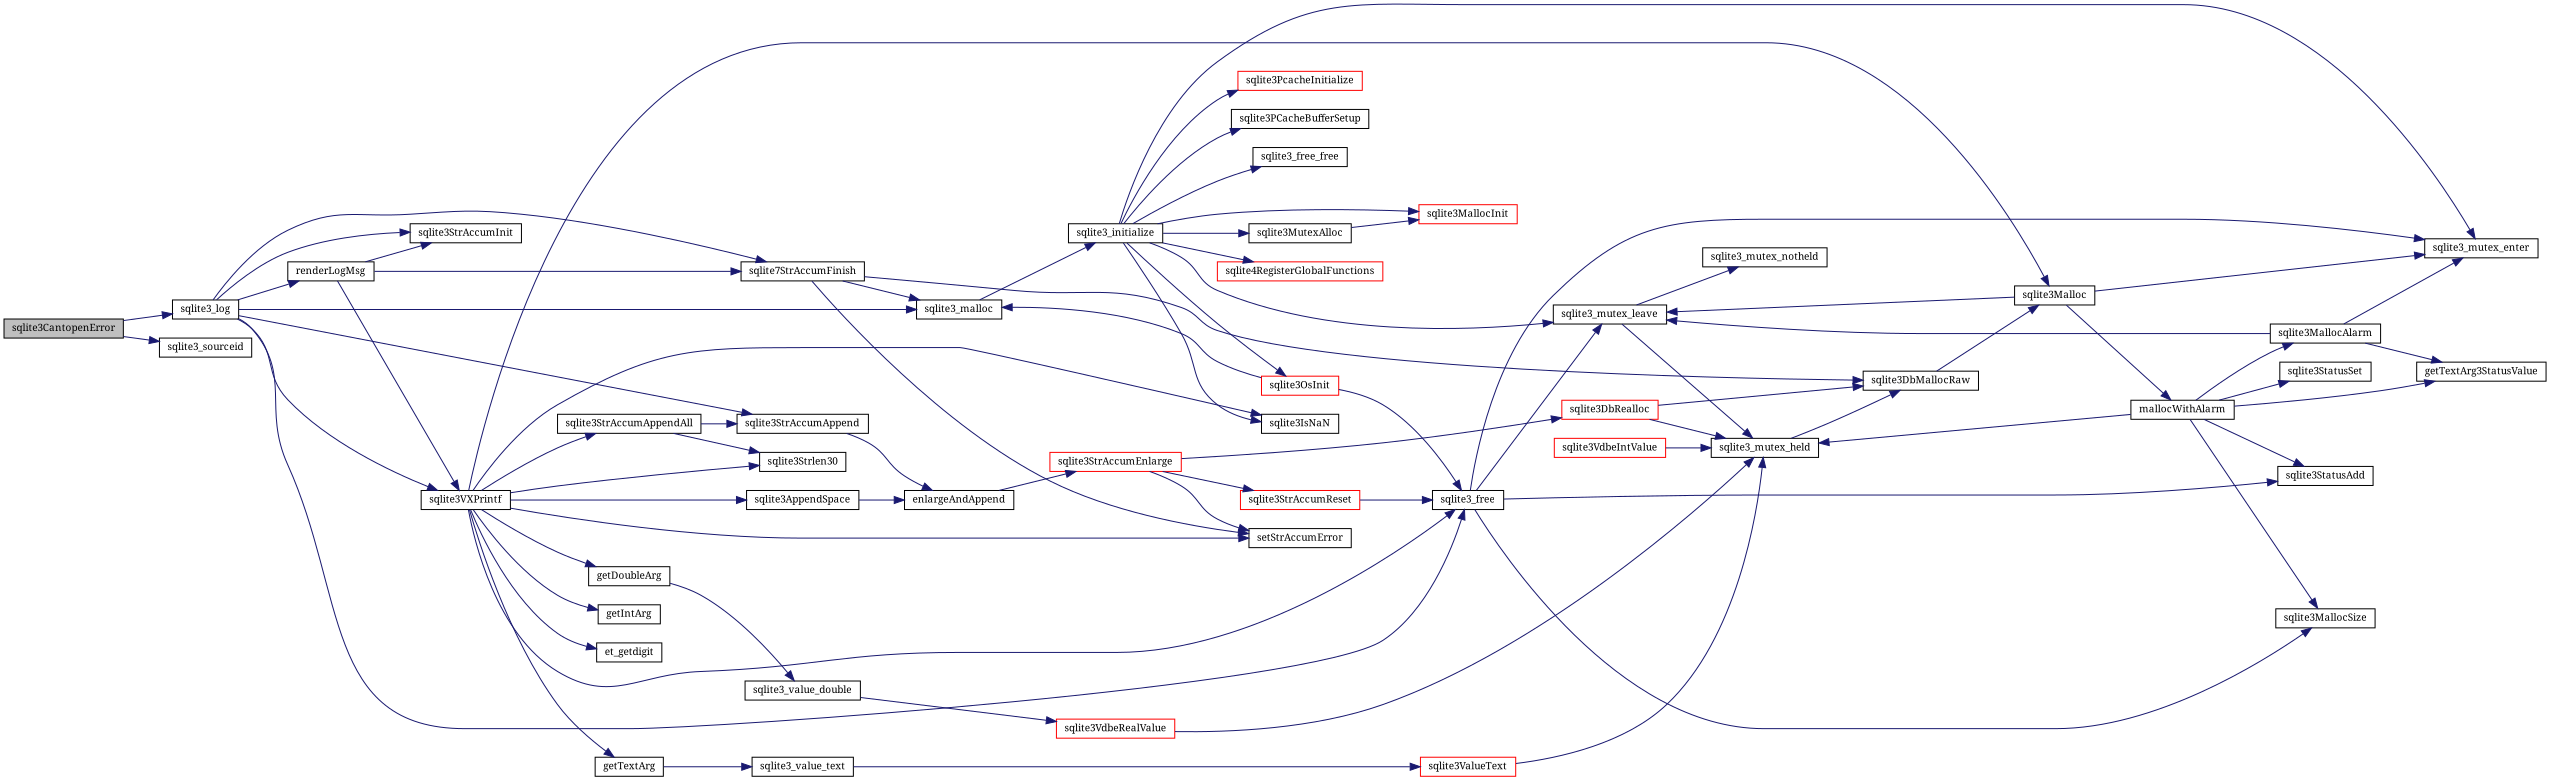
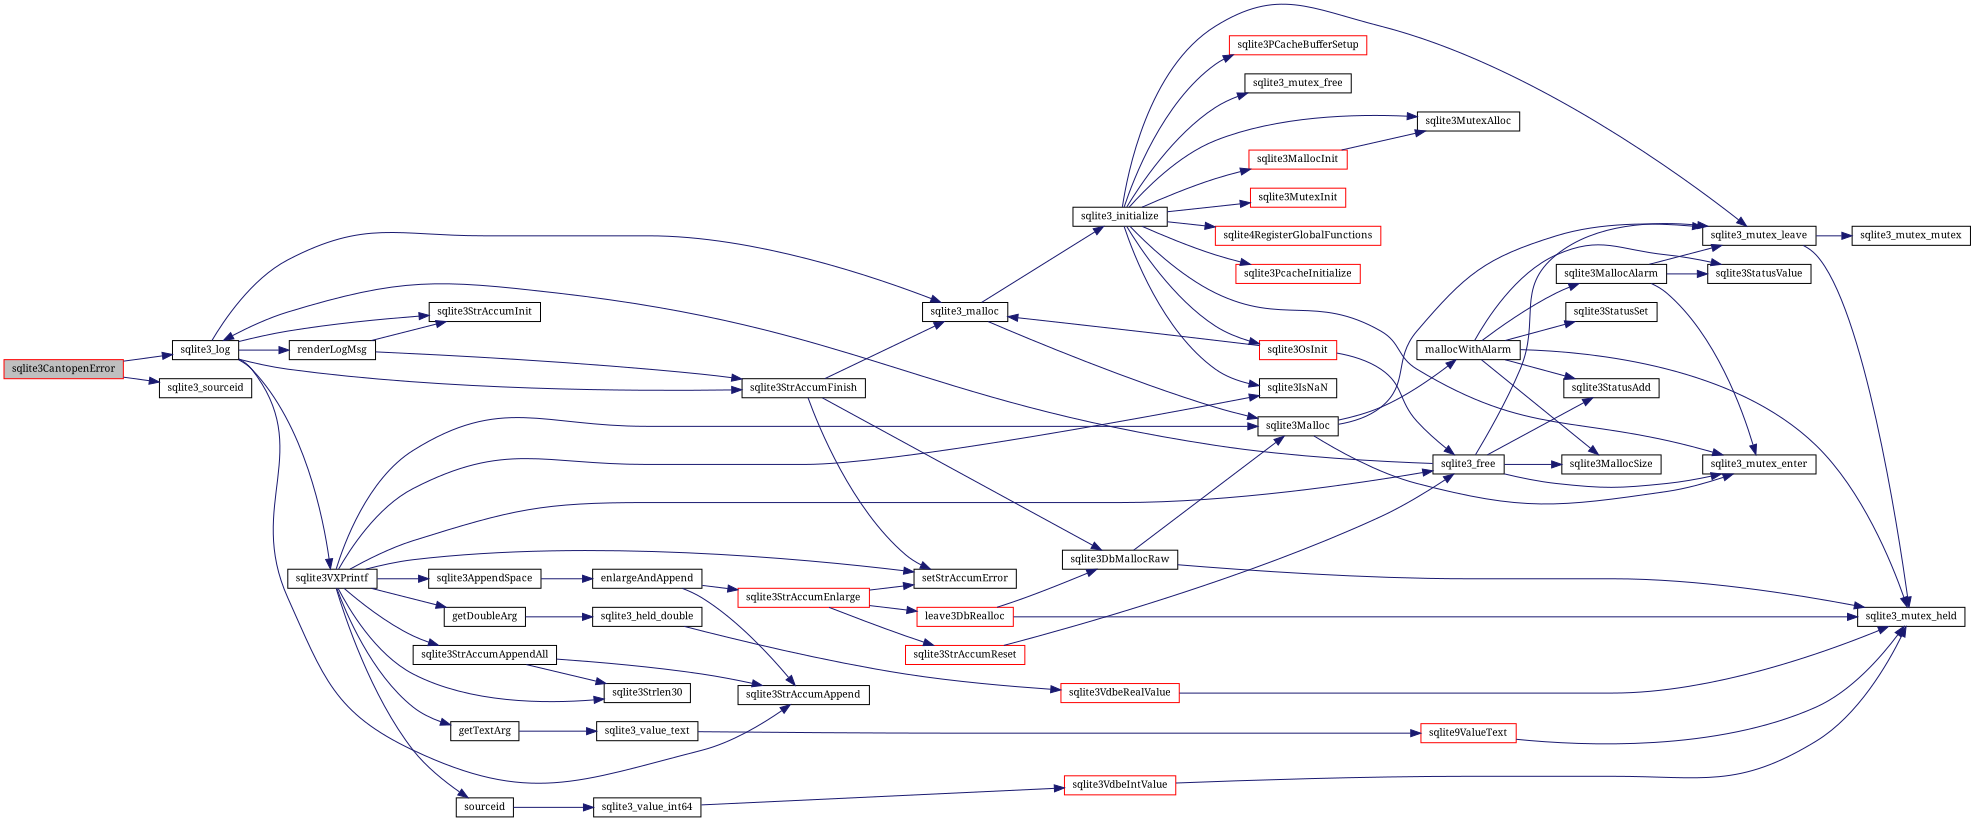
(1300, 119) -> (1298, 45)
(1300, 157) -> (1298, 83)
none -> (1298, 198)
(1380, 224) -> (1379, 142)
(1765, 257) -> (1911, 236)
(803, 271) -> (804, 388)
(64, 329) -> (64, 369)
(2481, 372) -> (1759, 274)
none -> (1116, 373)
(396, 381) -> none
(1610, 410) -> (965, 617)
(1841, 418) -> (1517, 579)
(886, 458) -> (740, 627)
(629, 614) -> (485, 807)
(629, 652) -> none
(803, 691) -> (647, 617)
(748, 723) -> (832, 348)
(1468, 767) -> (1469, 733)
none -> (647, 807)
